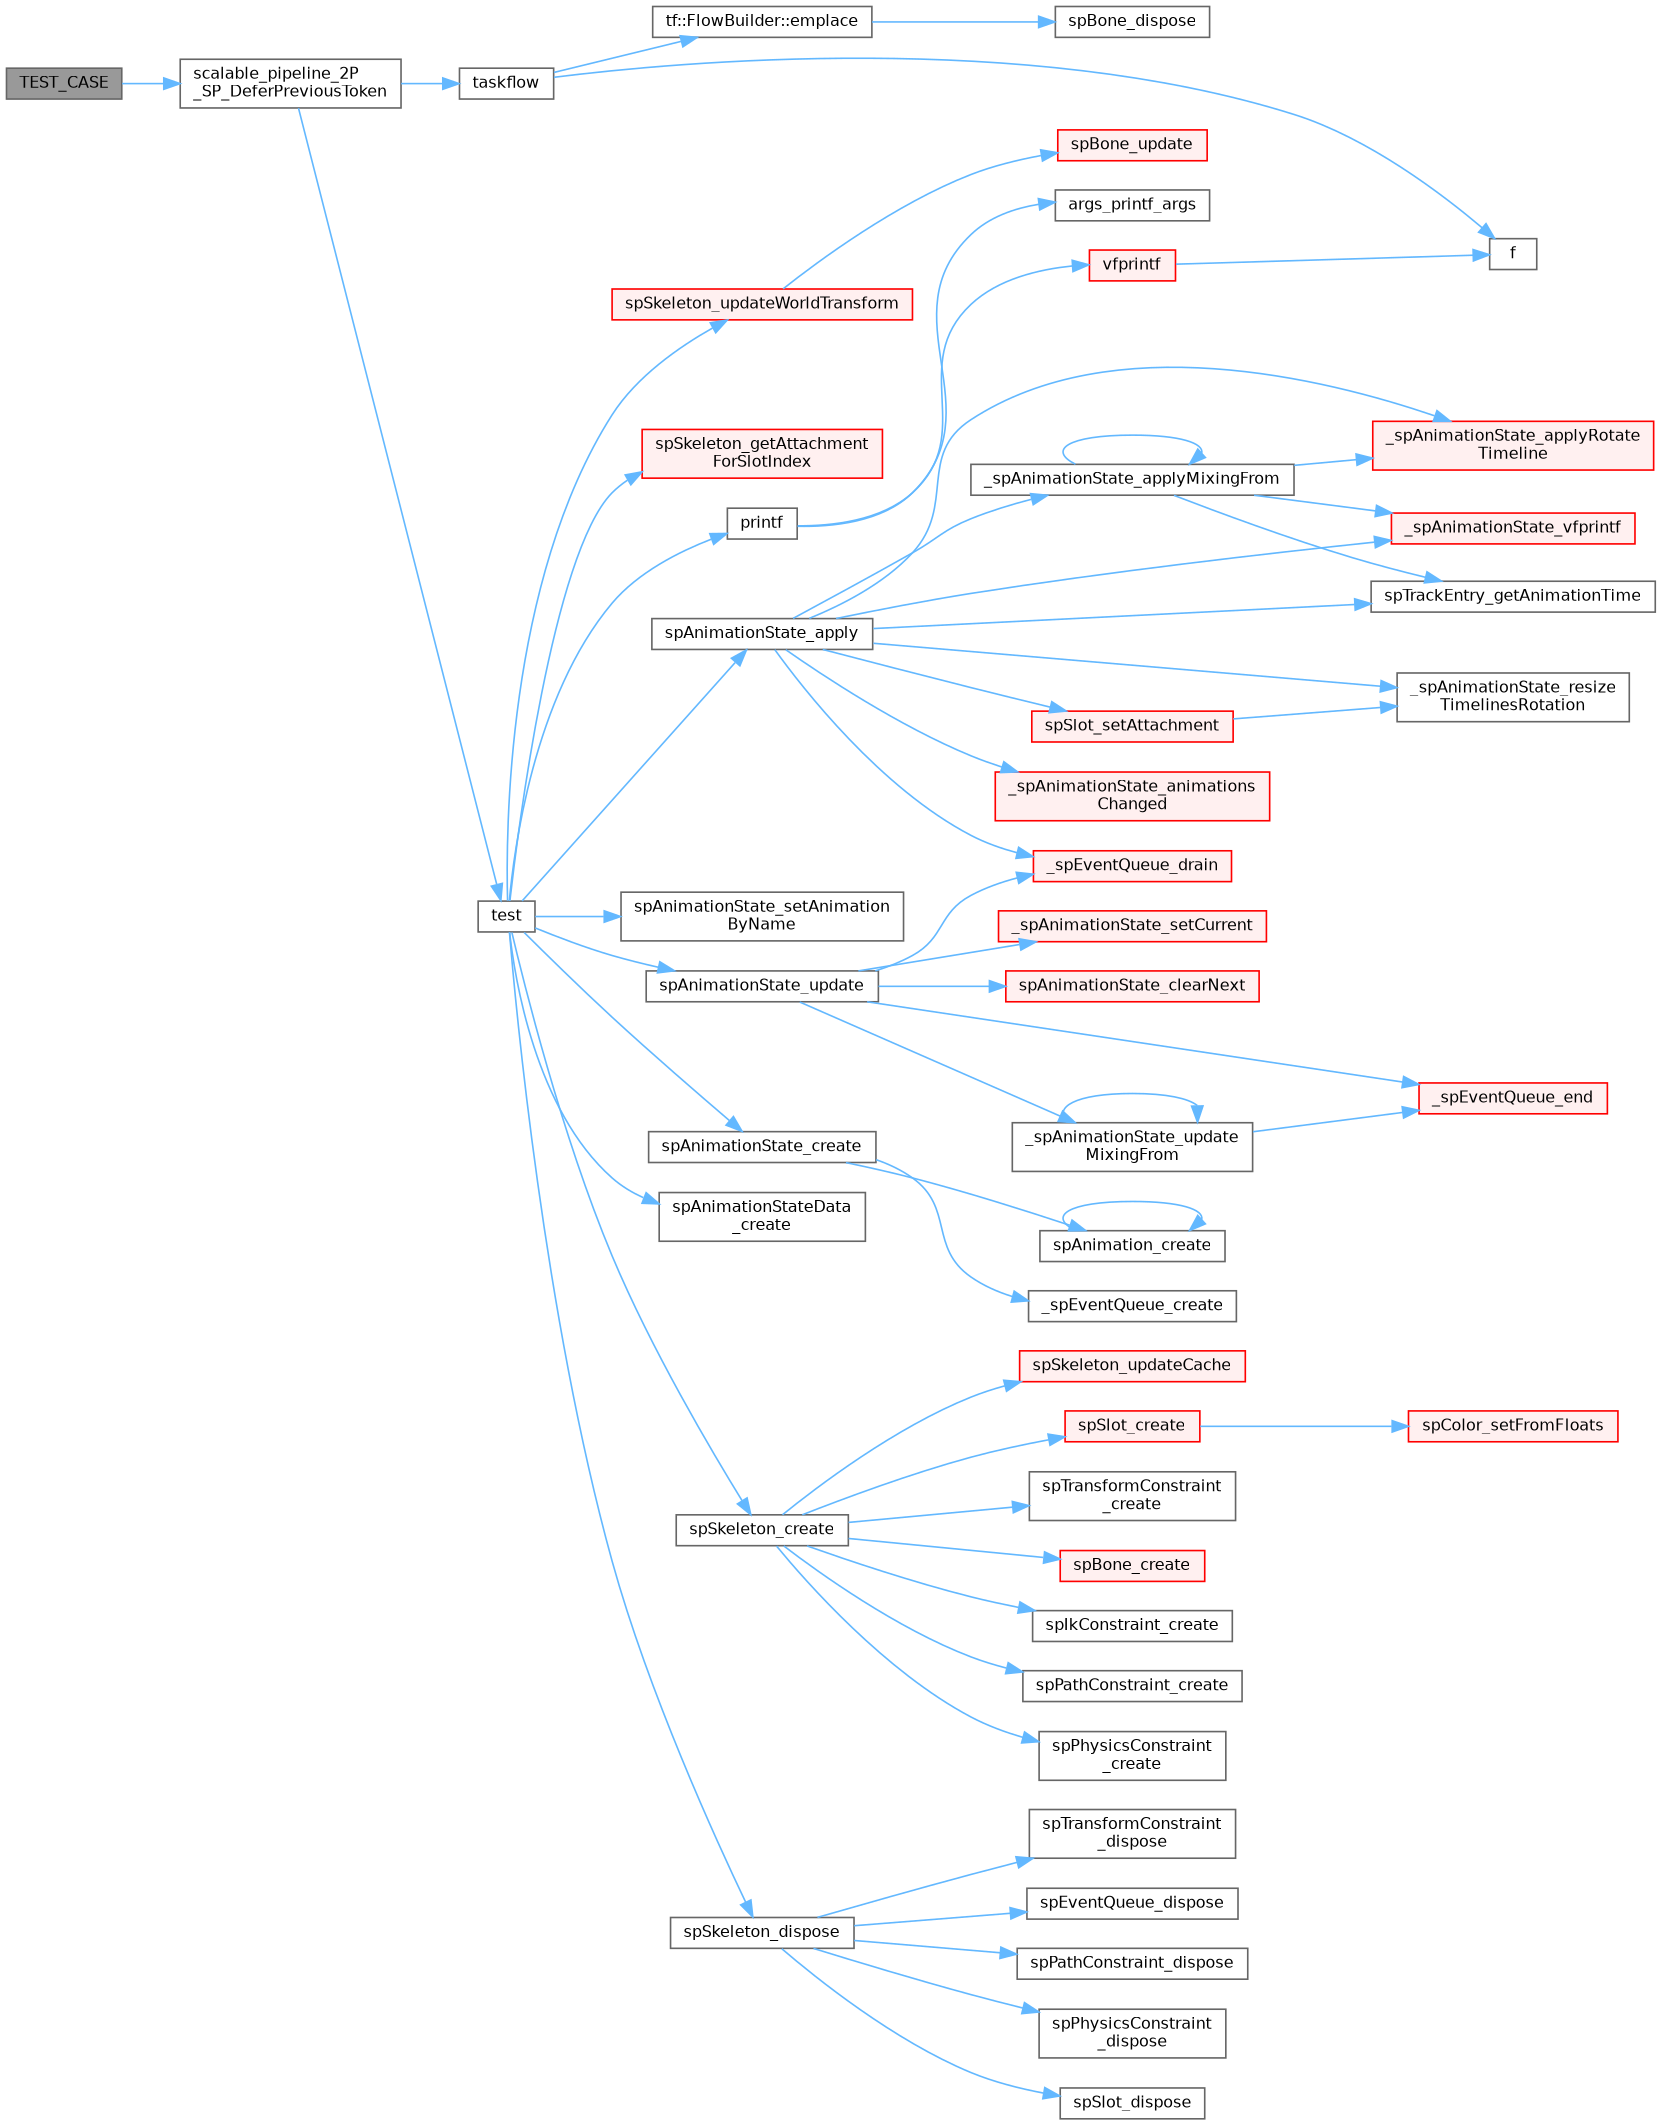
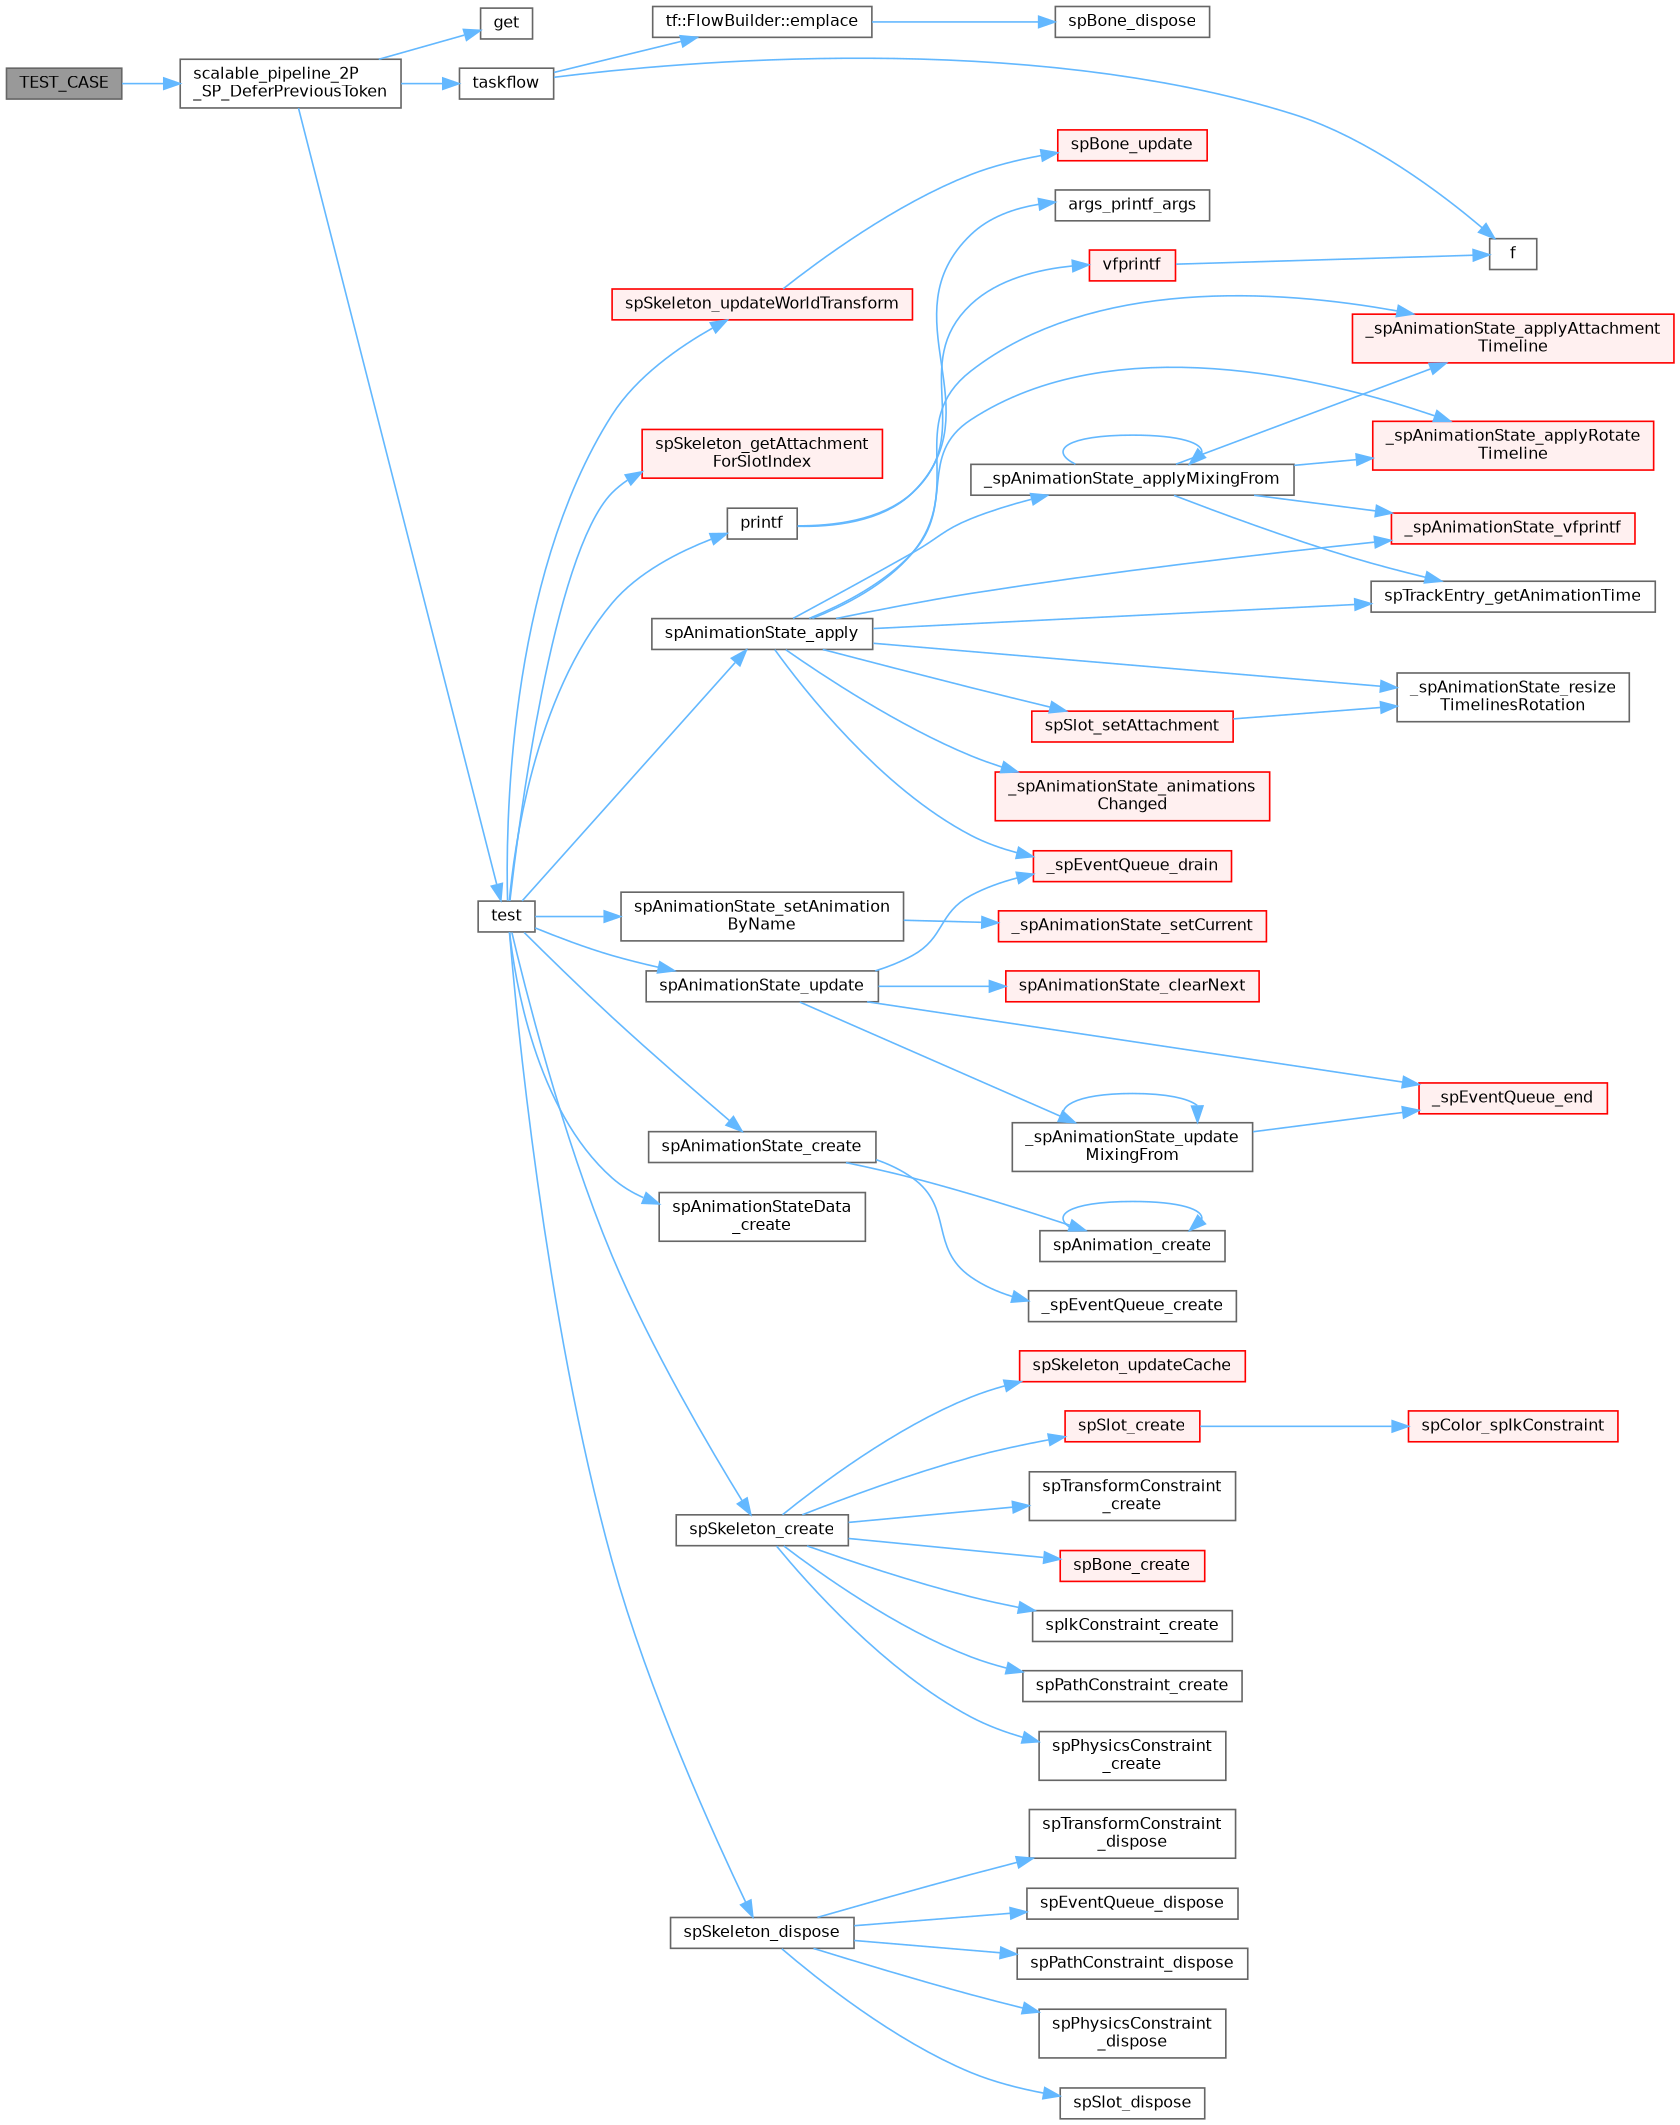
none -> (507, 24)
none -> (1513, 339)
(939, 958) -> (931, 921)
(1513, 1426) -> (1513, 1426)
